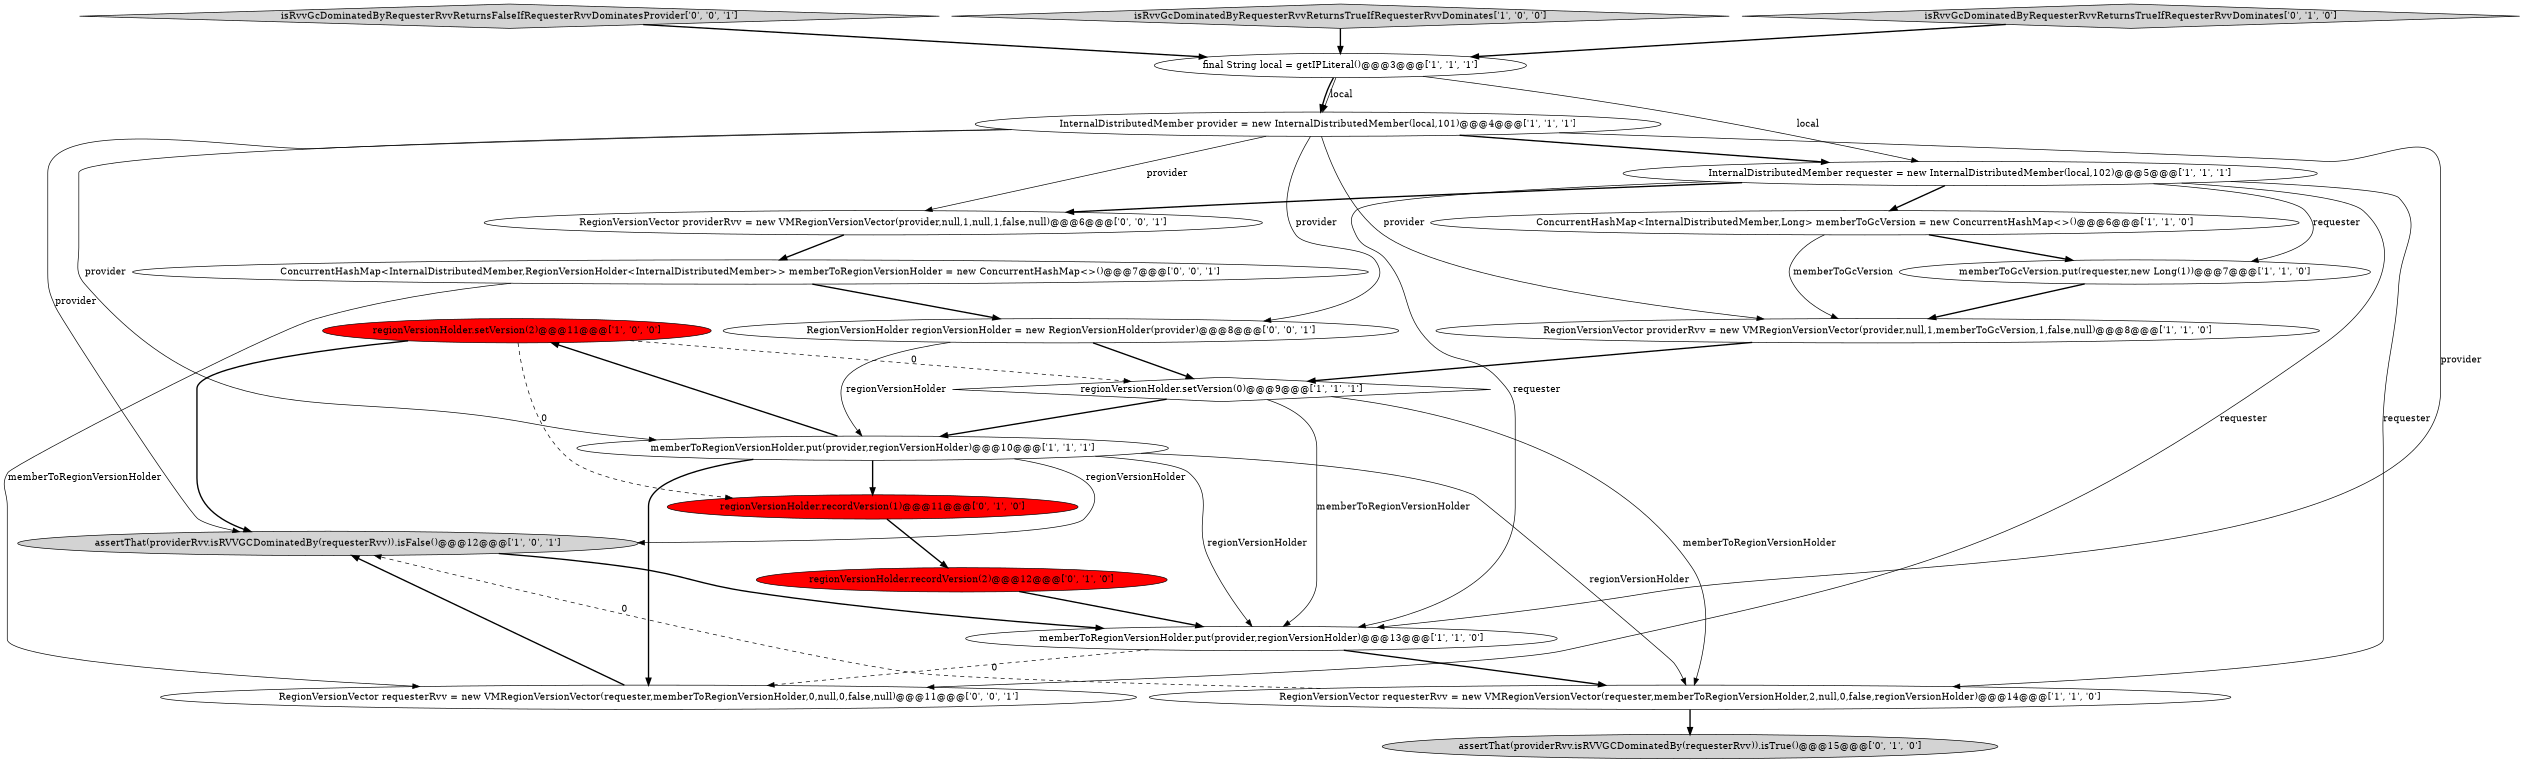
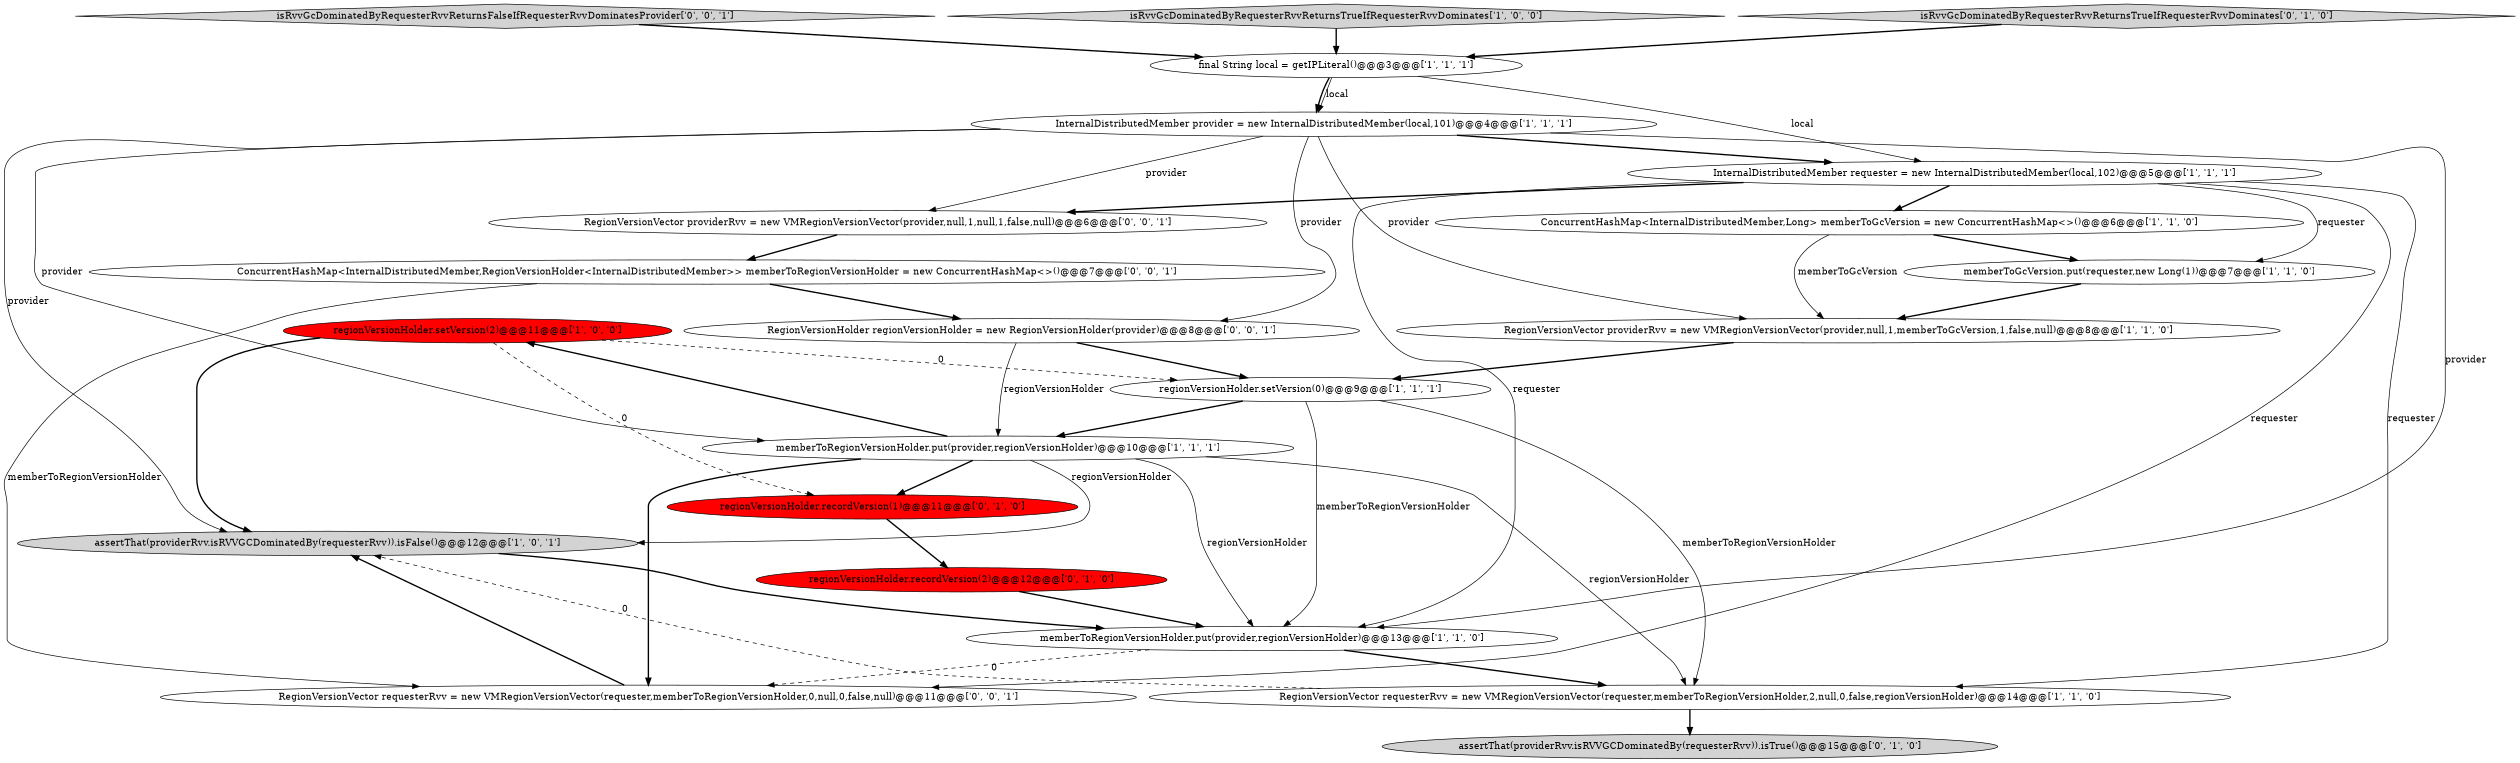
(1222, 389) -> (1300, 389)
